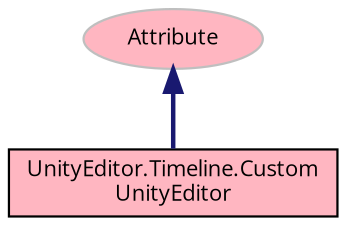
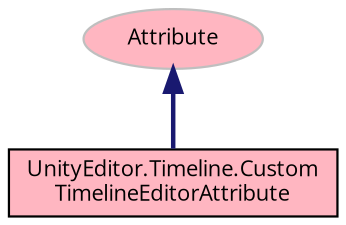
(173, 183) -> (173, 183)
